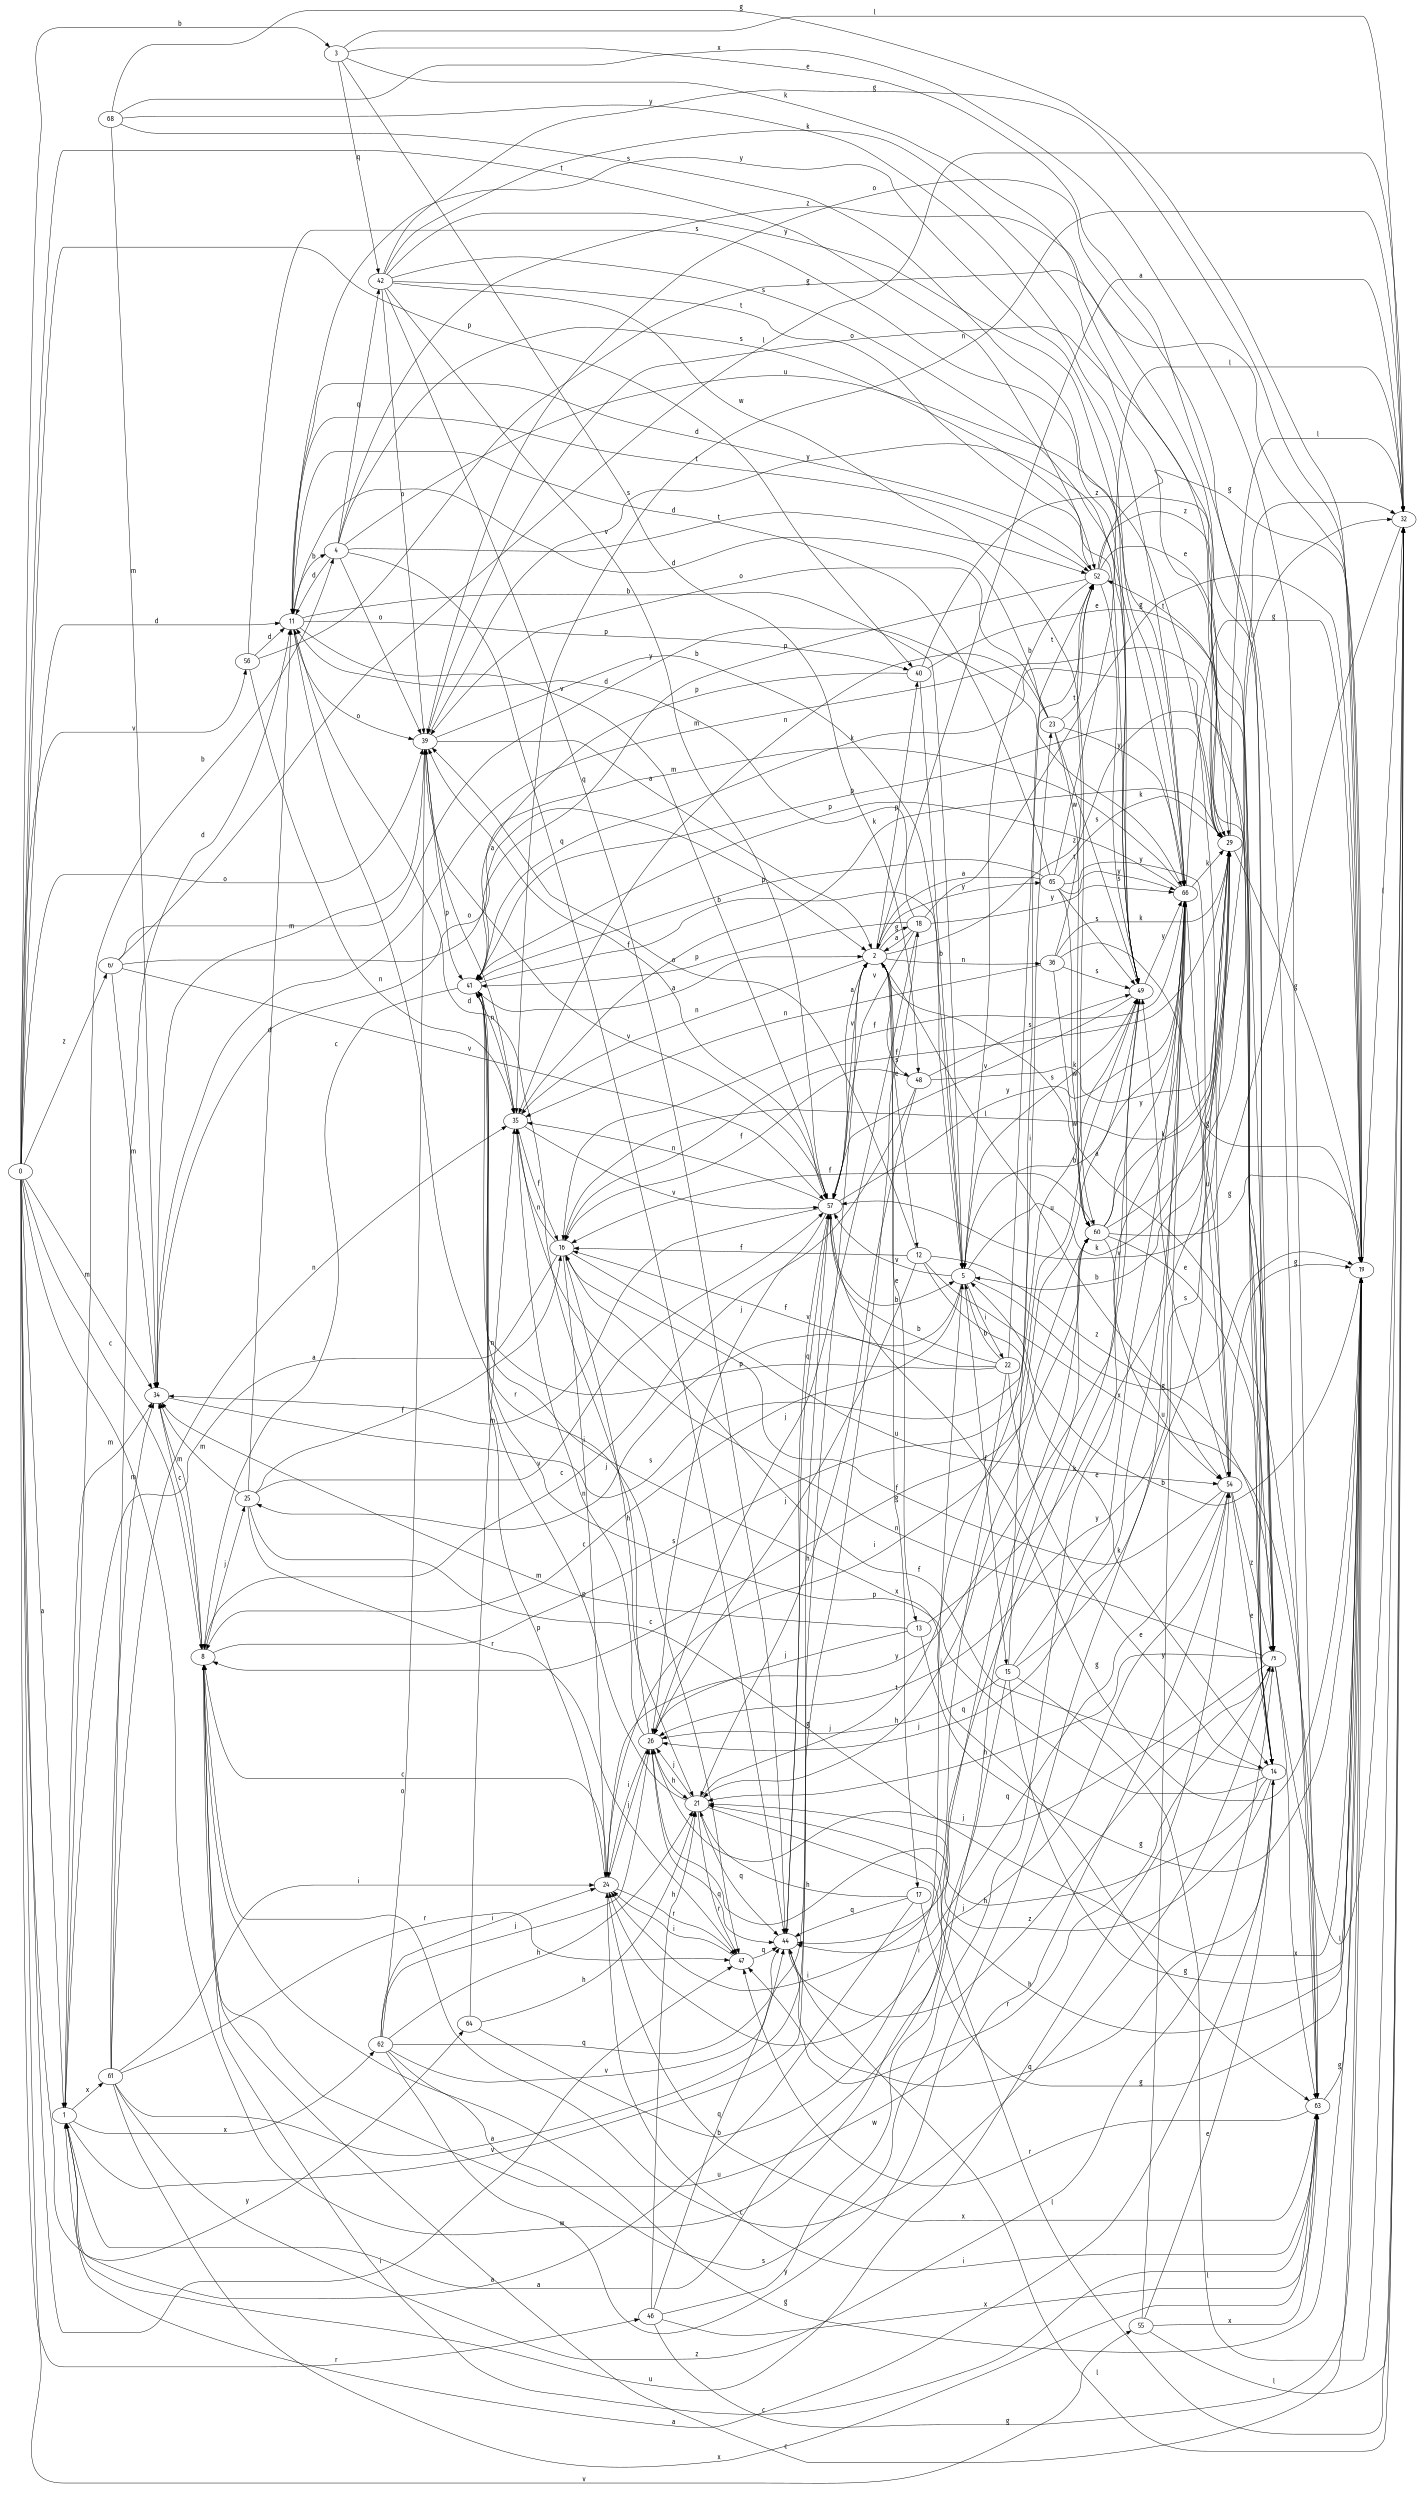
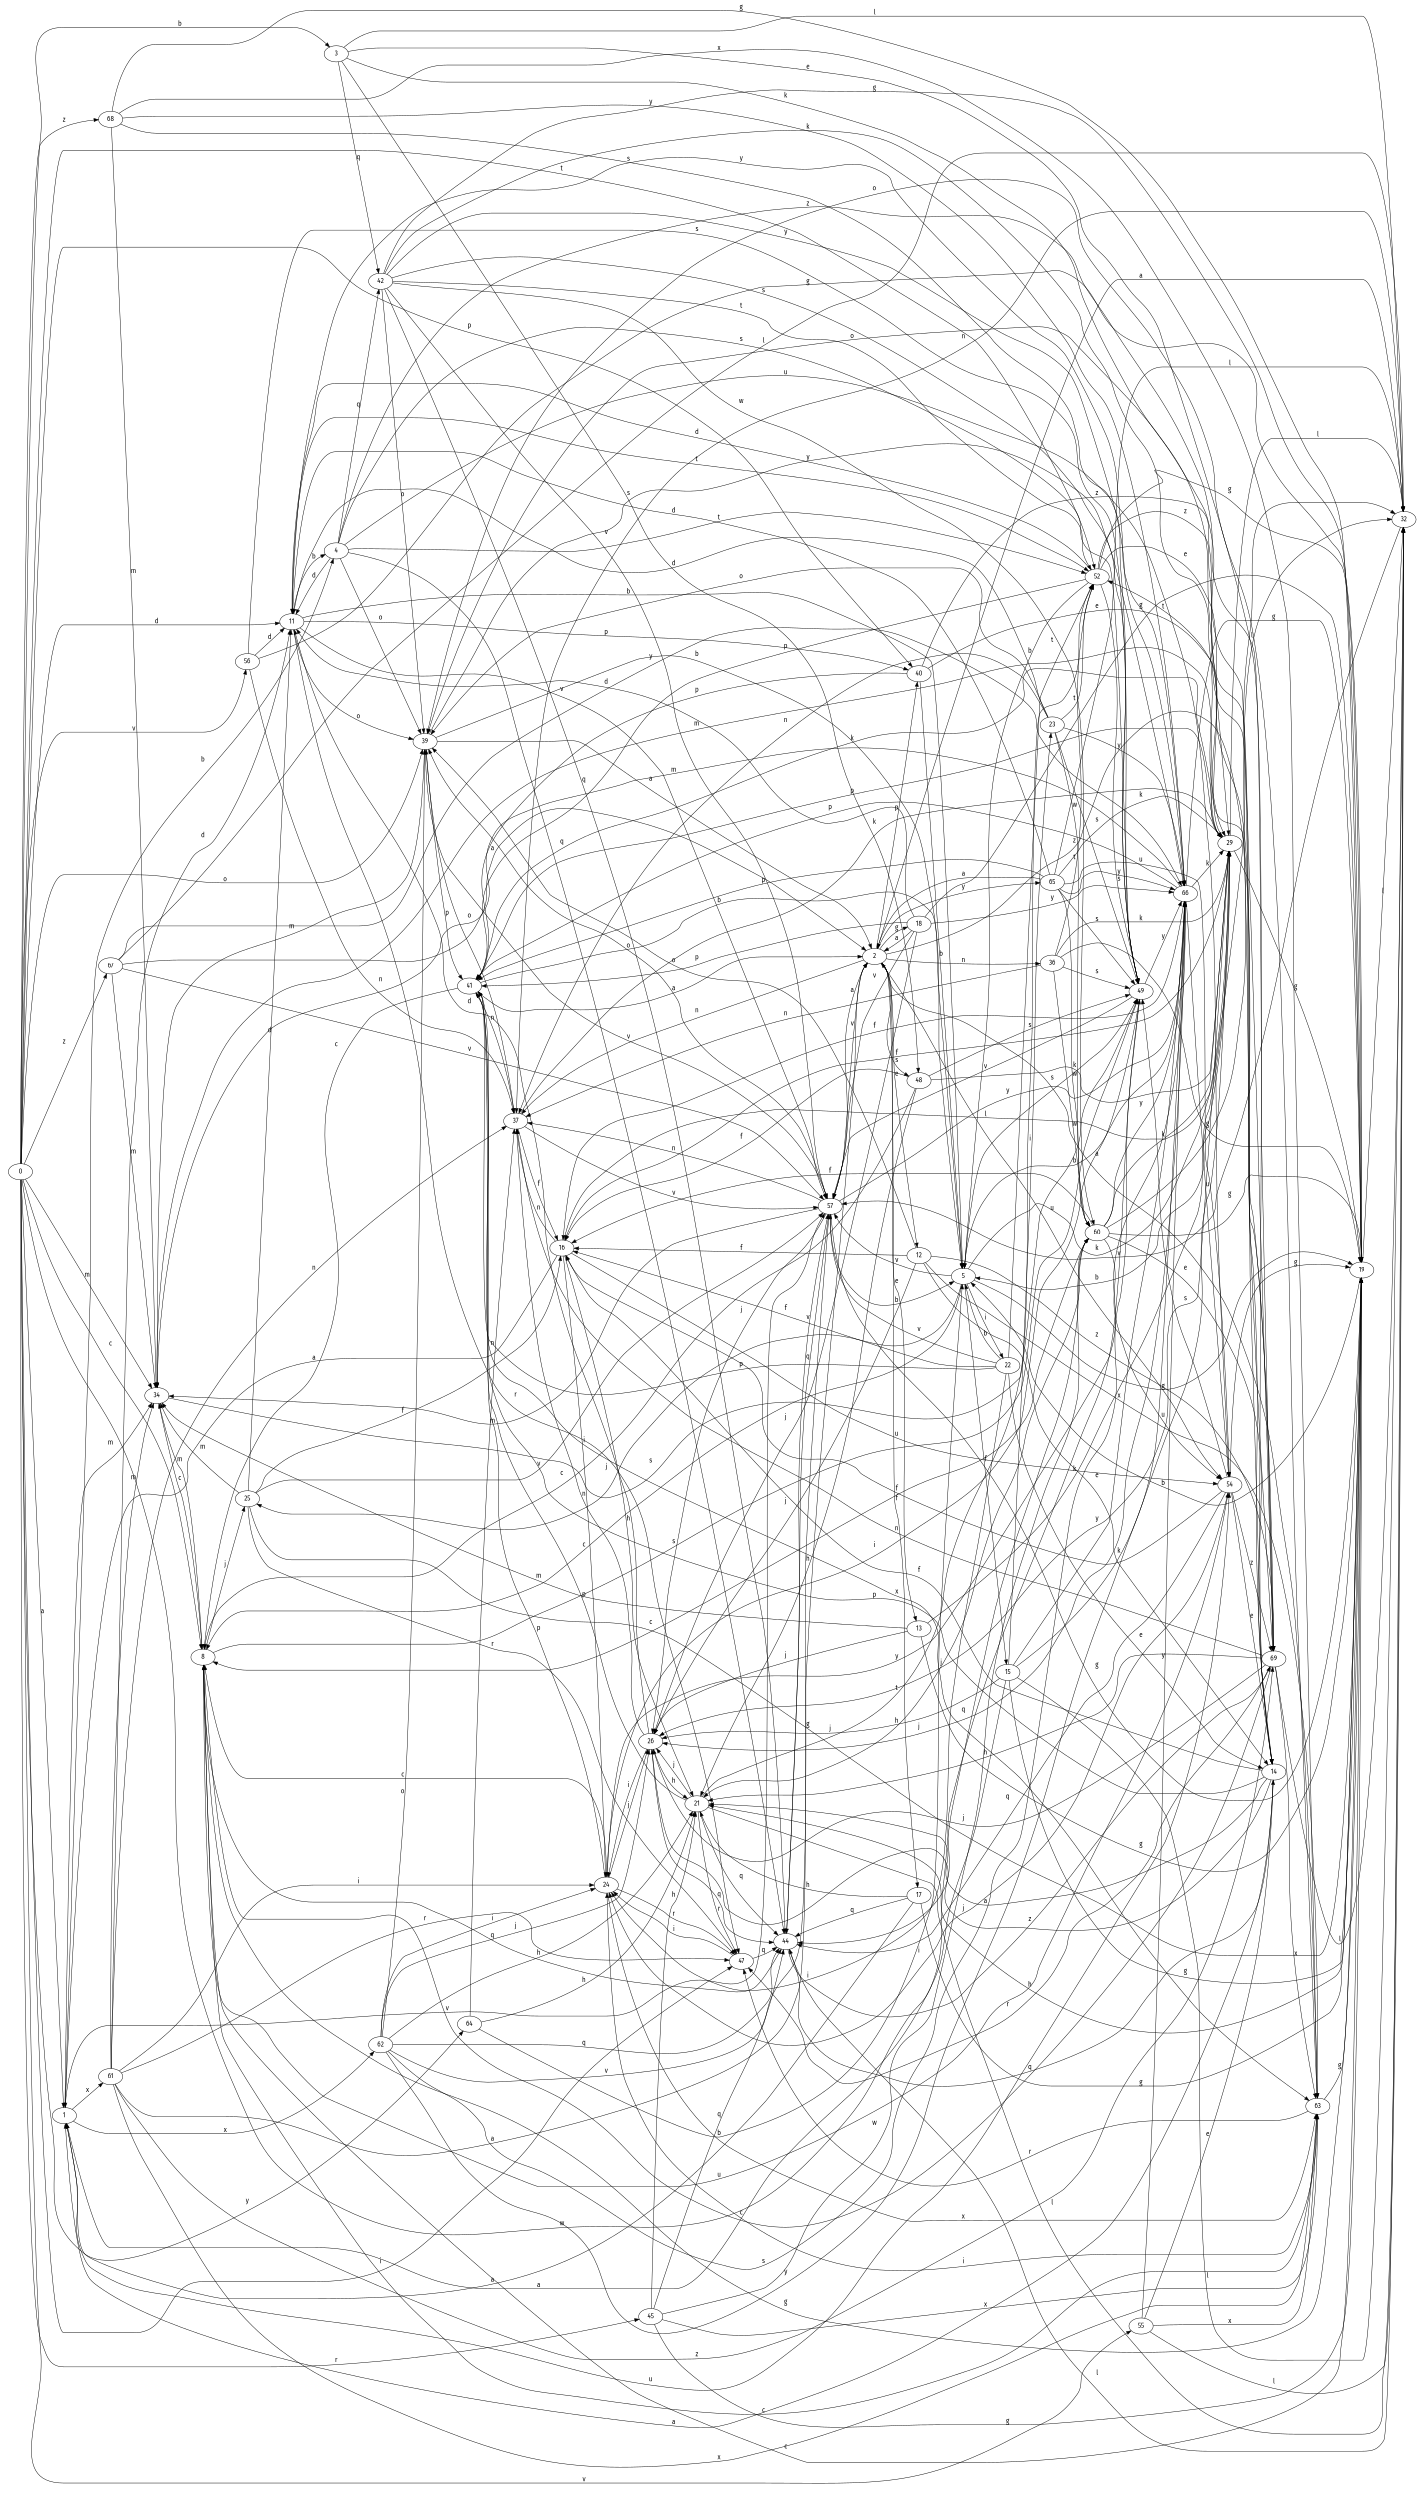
none -> (25, 624)
(1141, 860) -> (1141, 860)
(629, 946) -> (629, 946)
(516, 1121) -> (516, 1121)
(919, 1329) -> (919, 1329)
(897, 1499) -> (897, 1499)
(1274, 1659) -> (1274, 1659)
(986, 1901) -> (986, 1901)
none -> (420, 1905)
(780, 2057) -> (755, 1966)
(651, 2317) -> (651, 2317)
